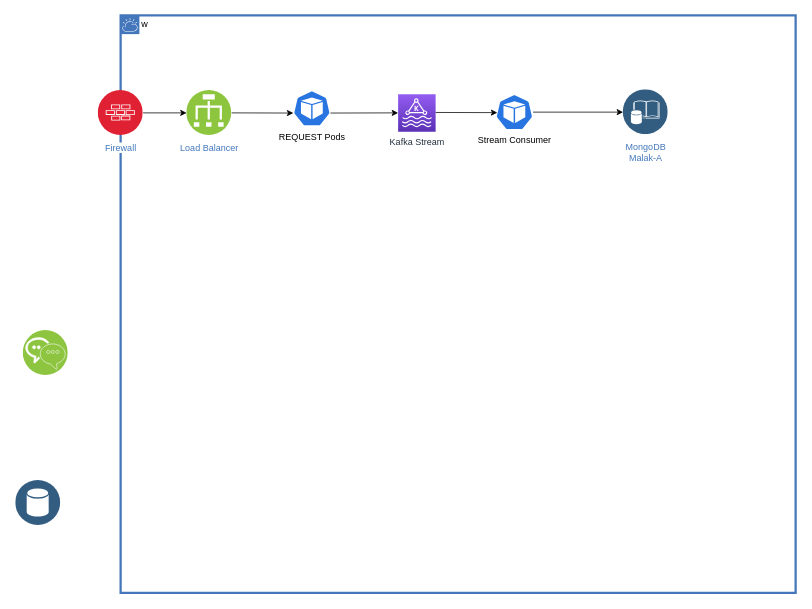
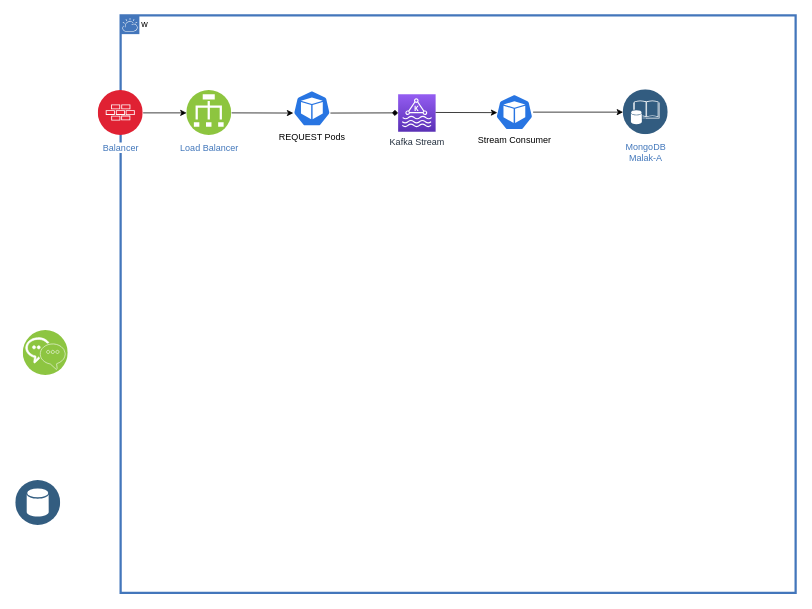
(391, 113) -> (391, 113)
(121, 148) -> (121, 148)
